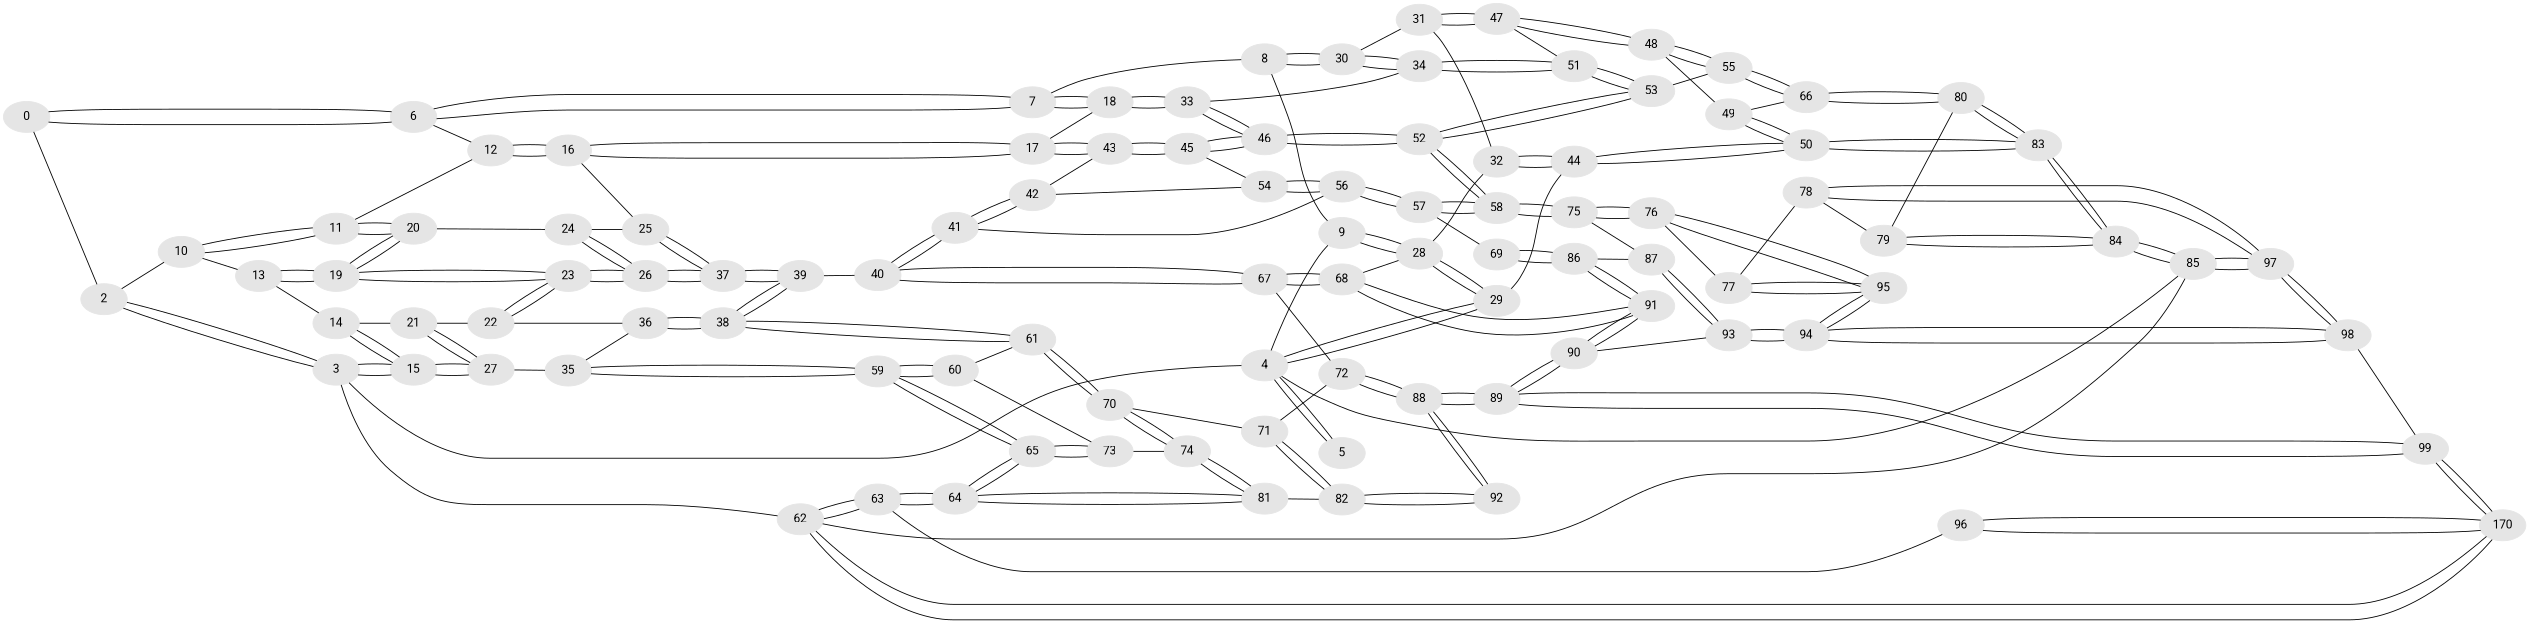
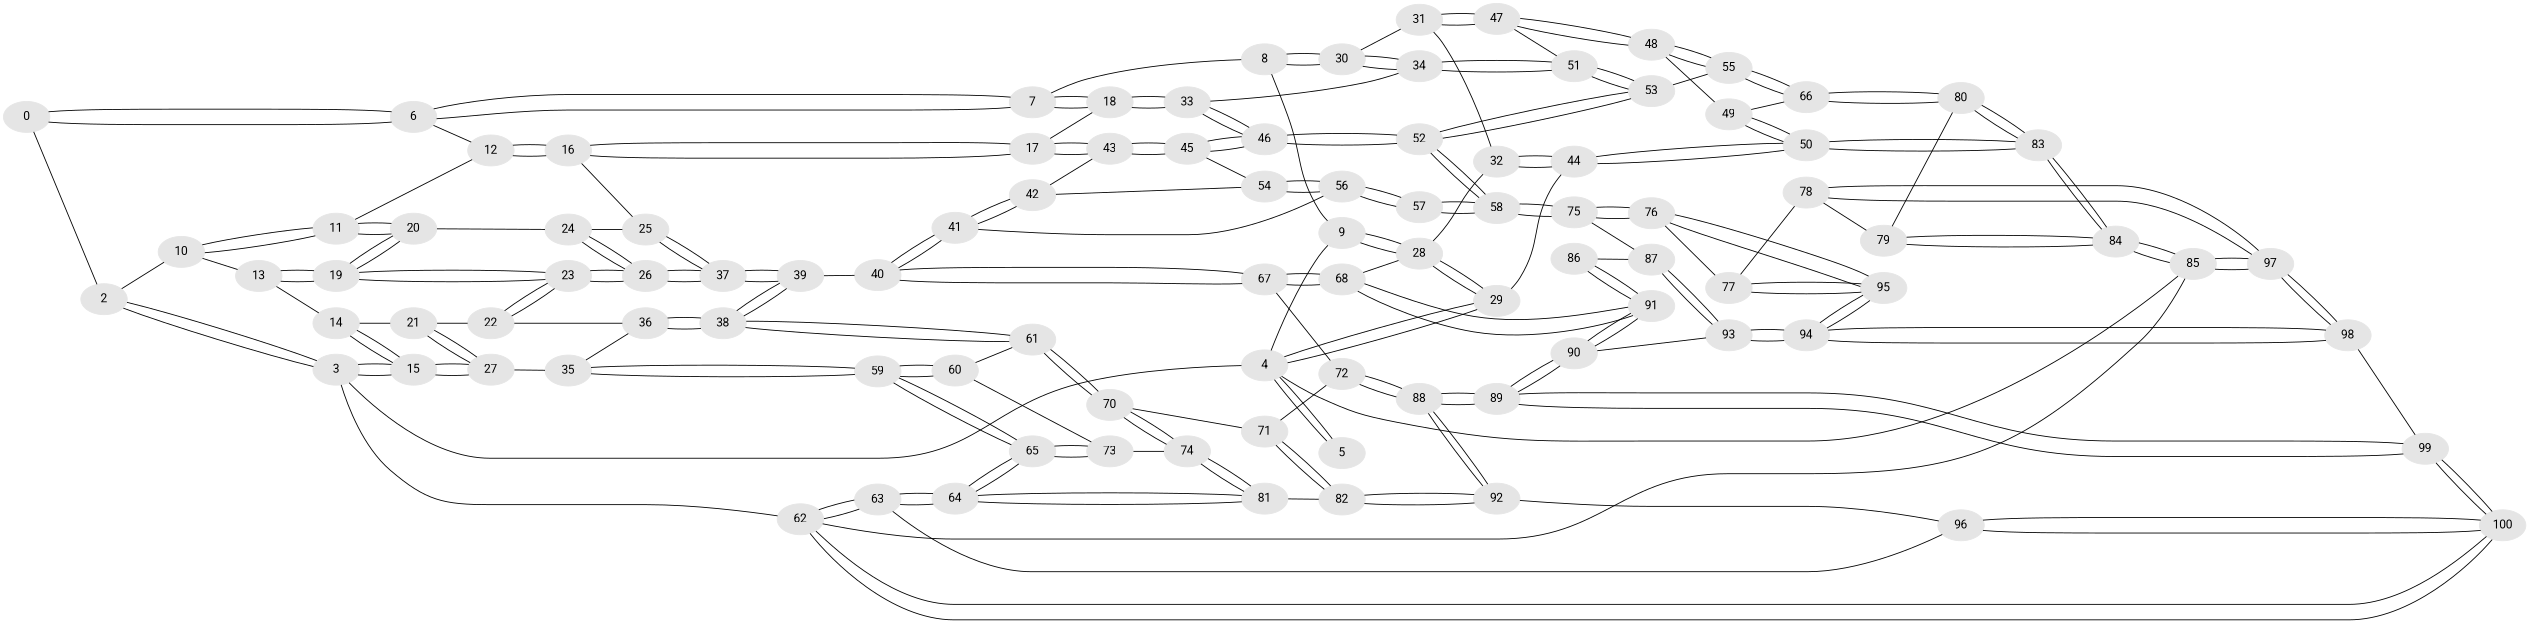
(1497, 254) -> none
none -> (1730, 506)
(2503, 525) -> (2503, 525)
